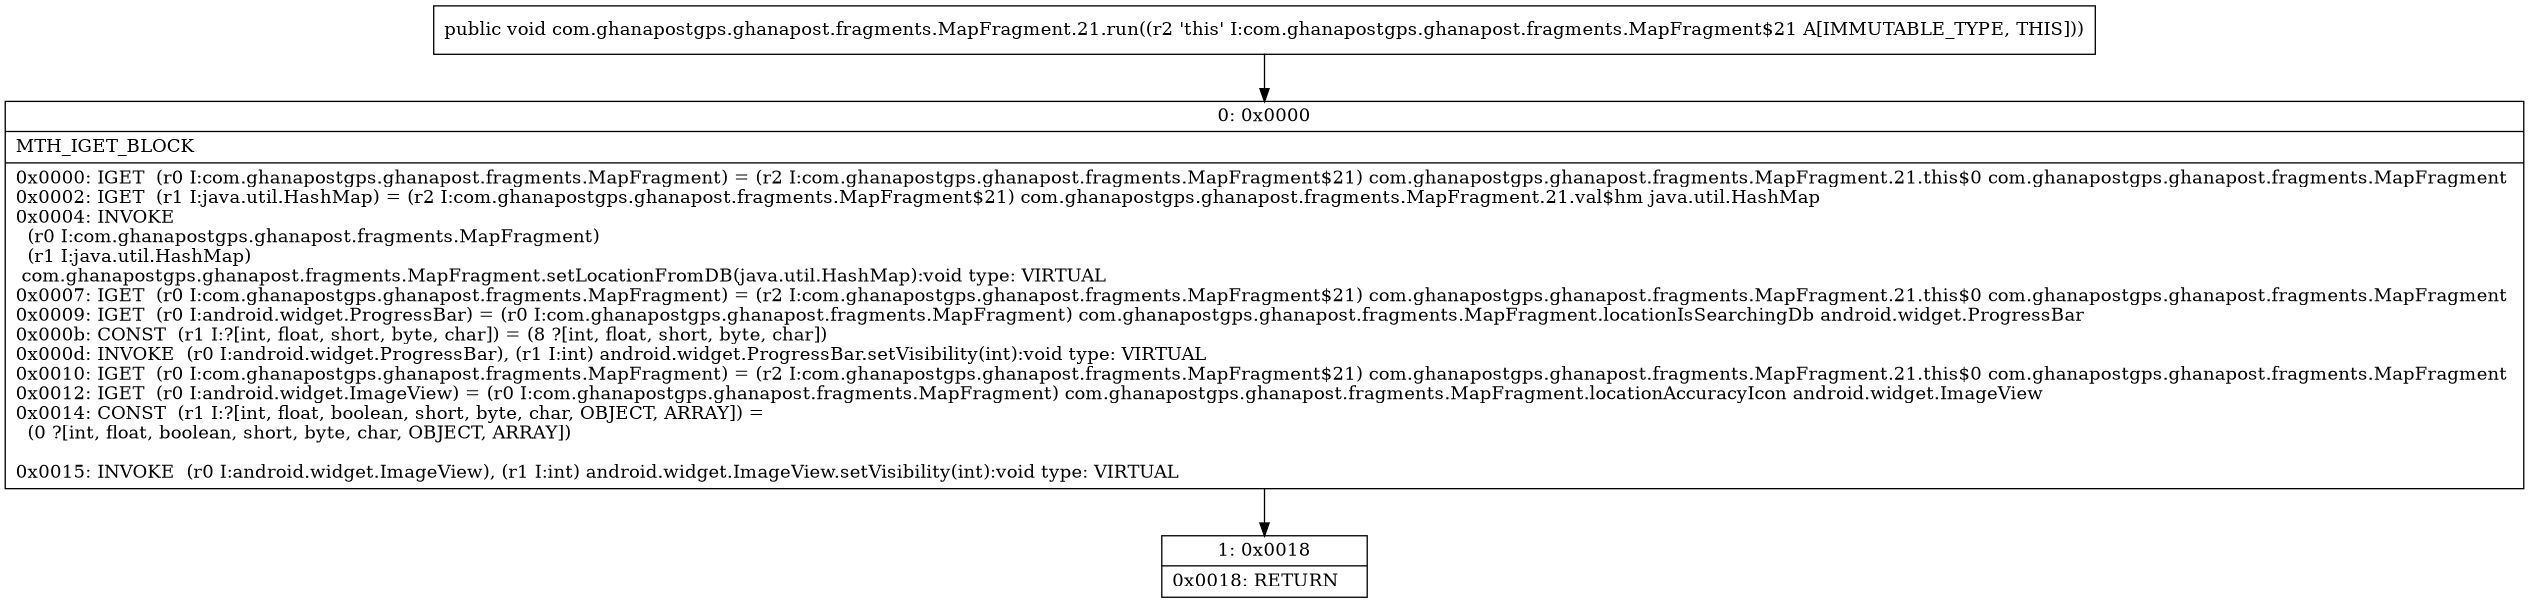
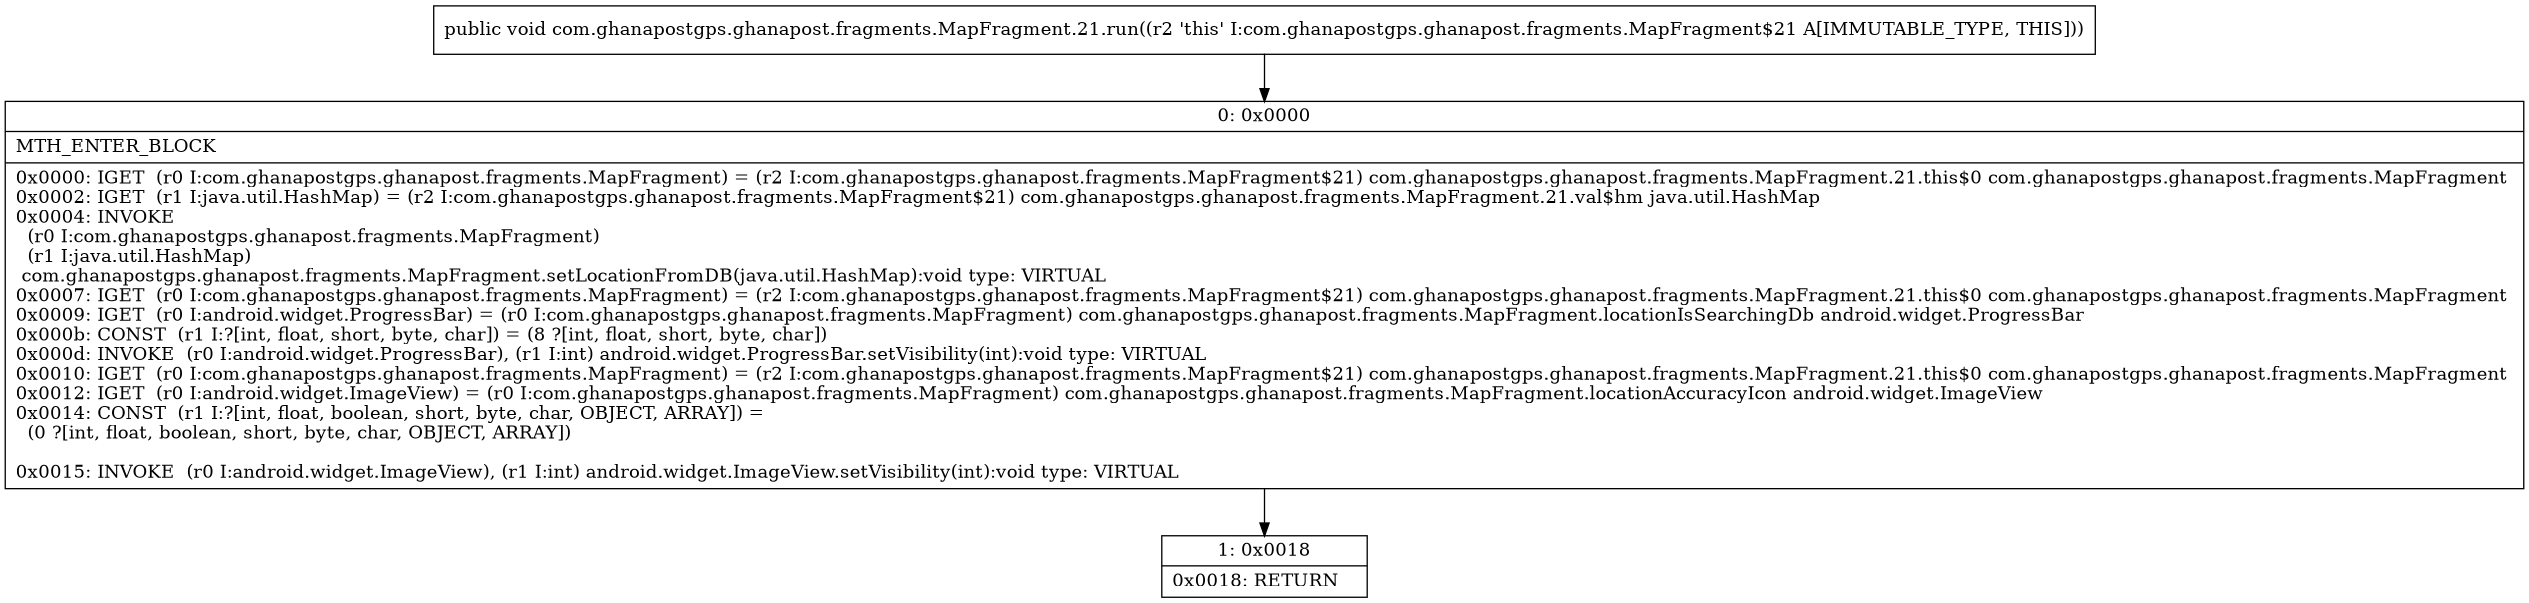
(105, 147) -> (116, 147)
